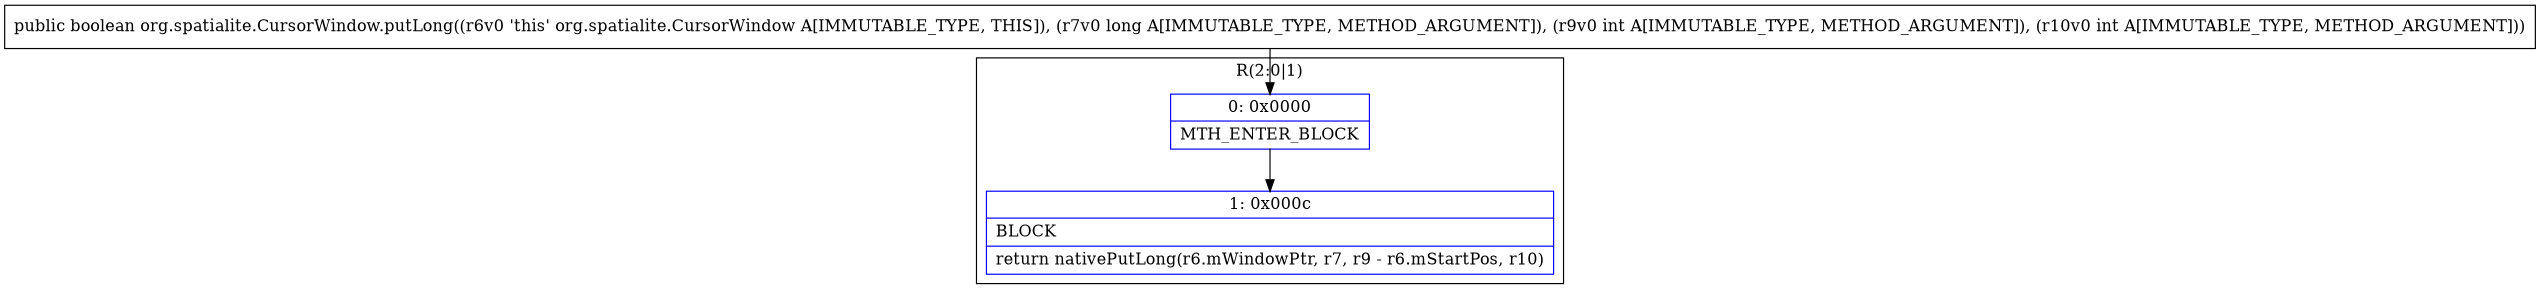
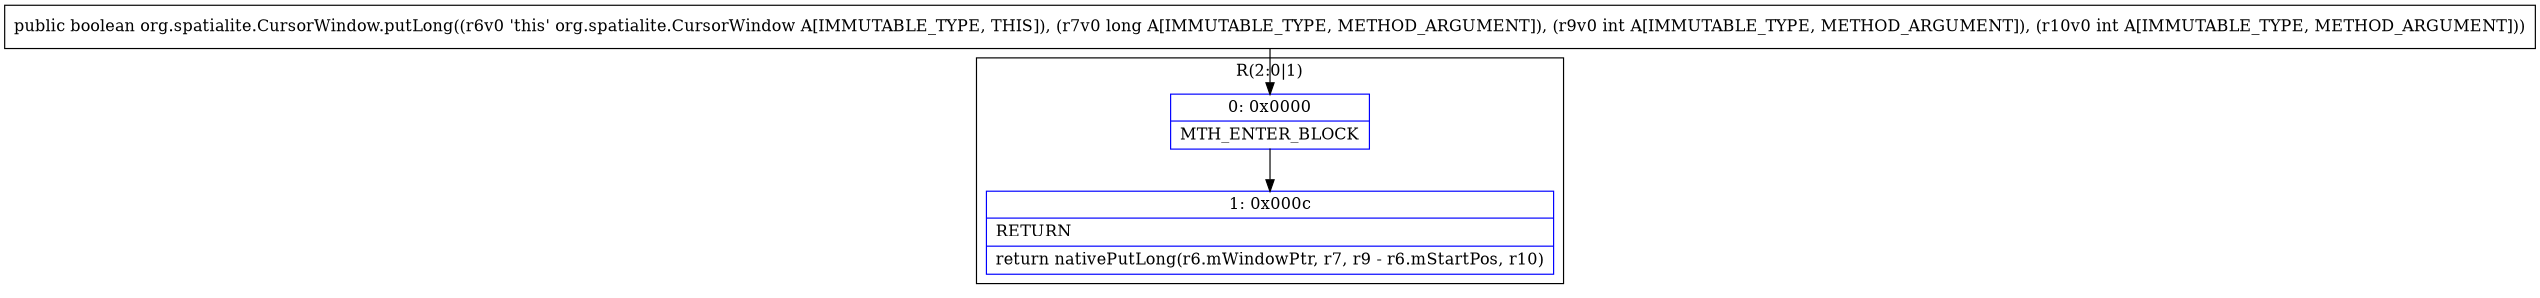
(1026, 232) -> (1034, 232)
